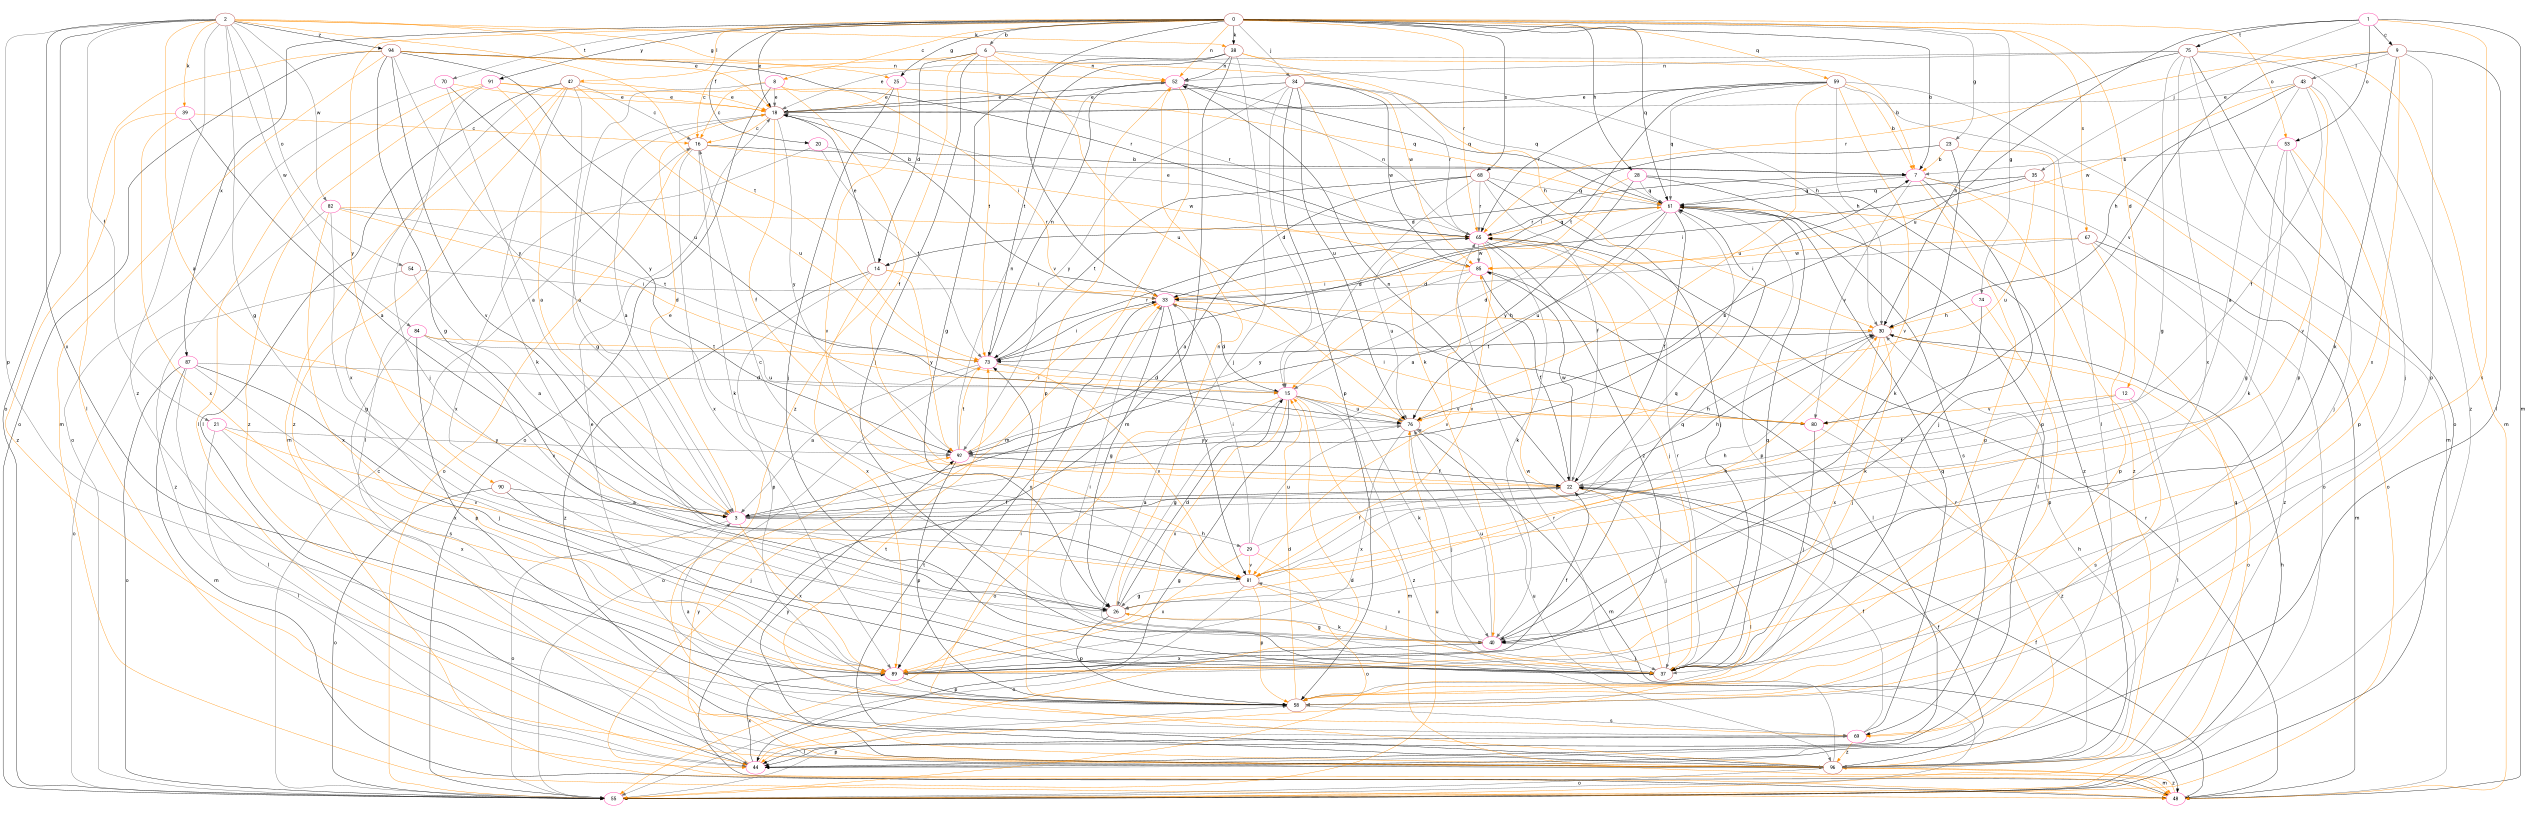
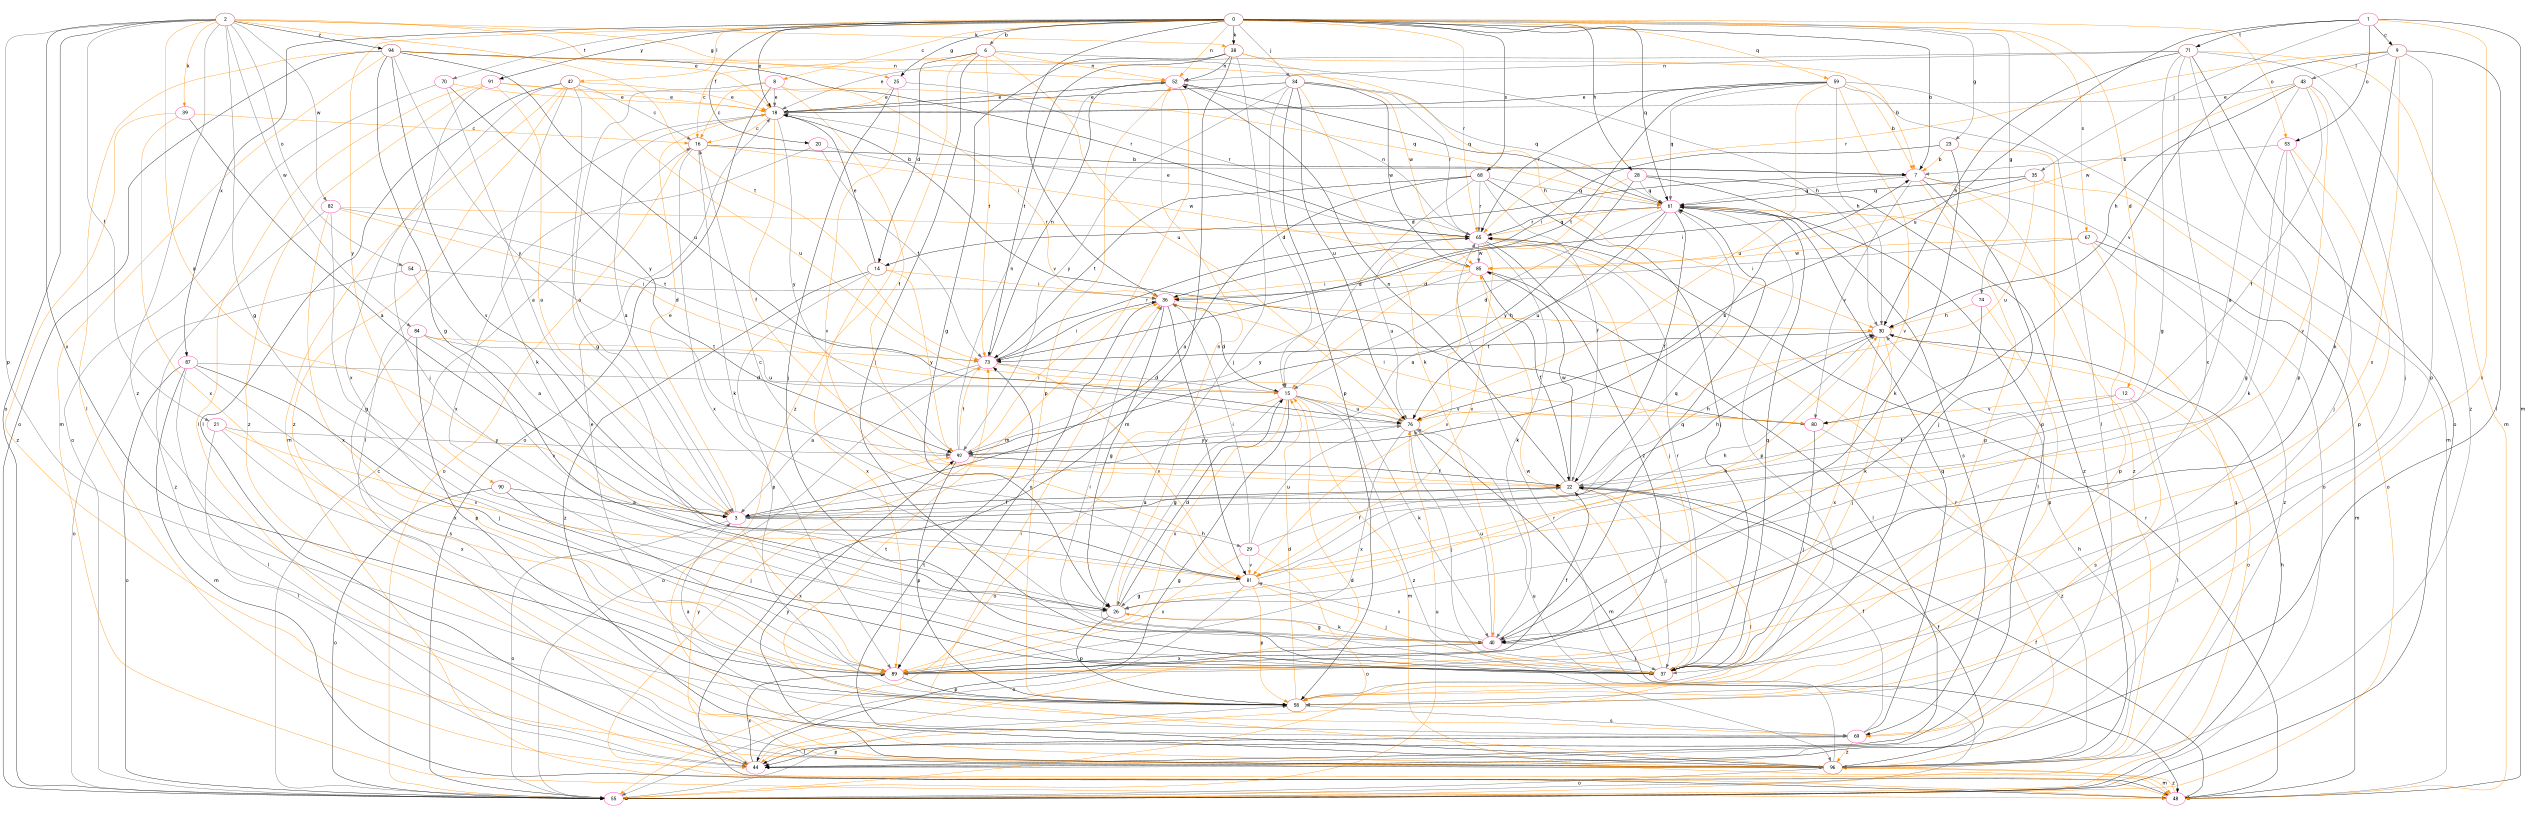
(2188, 51) -> (2188, 51)
(1165, 300) -> (1165, 300)
